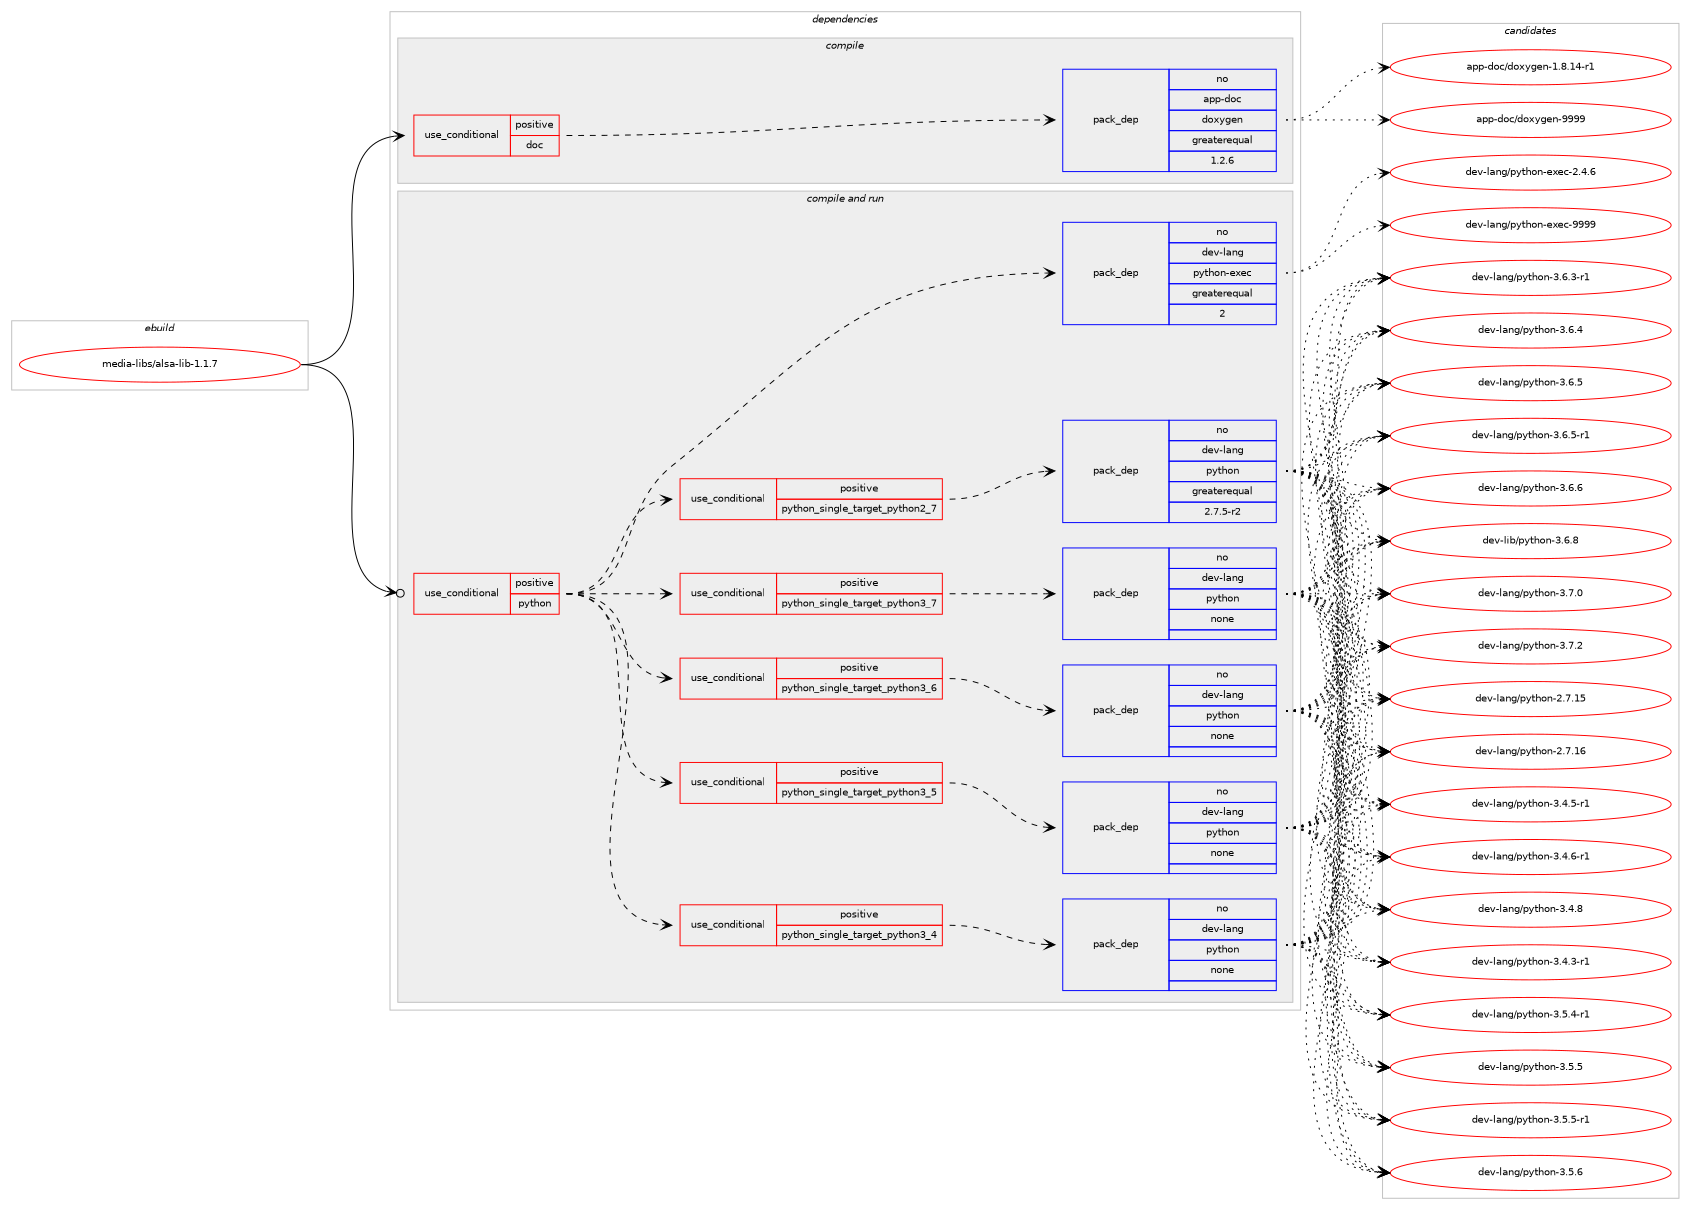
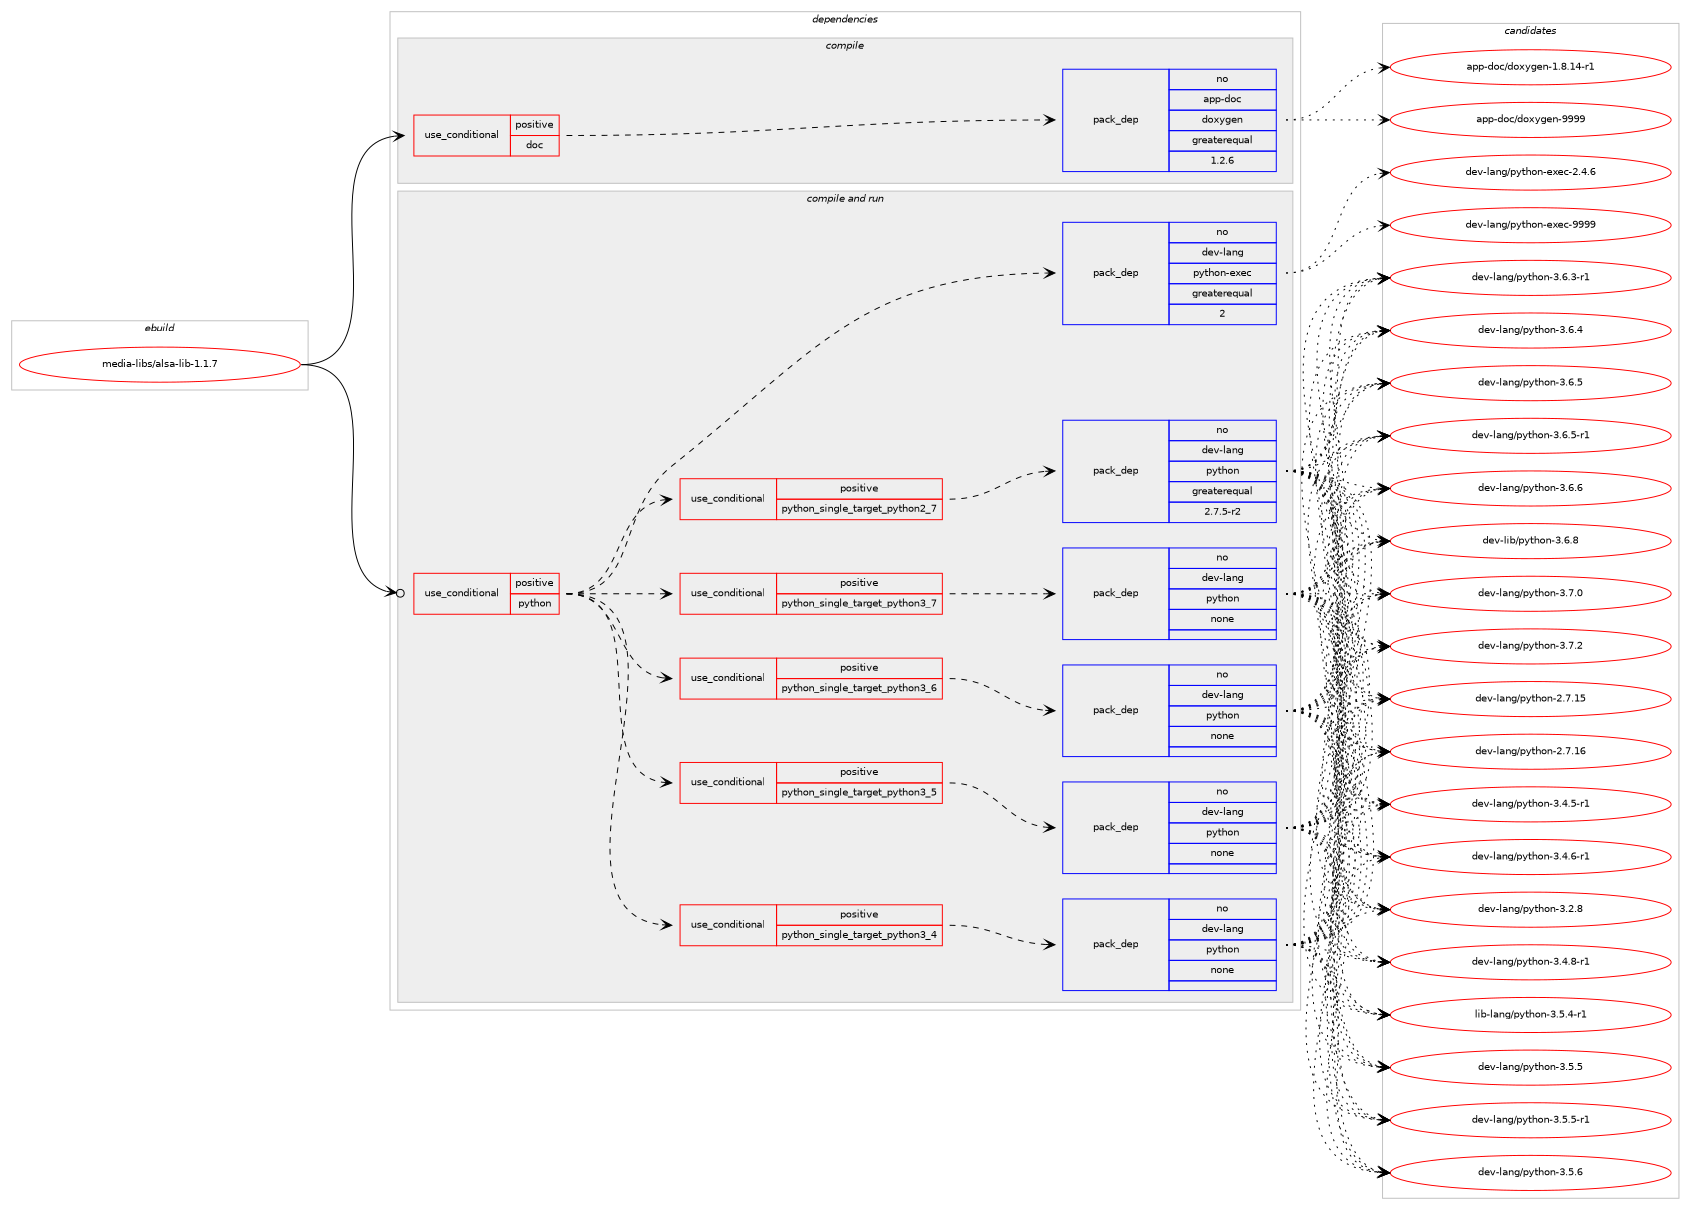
(1531, 910) -> (1531, 910)
(1531, 962) -> (1531, 962)
(1531, 1015) -> (1531, 1015)
